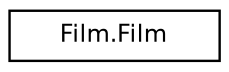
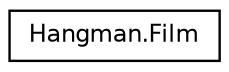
(115, 36) -> (115, 36)
